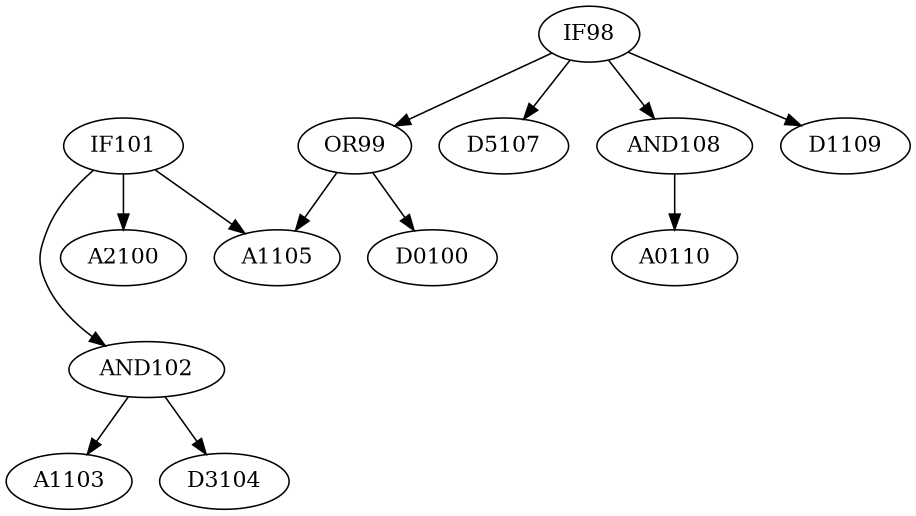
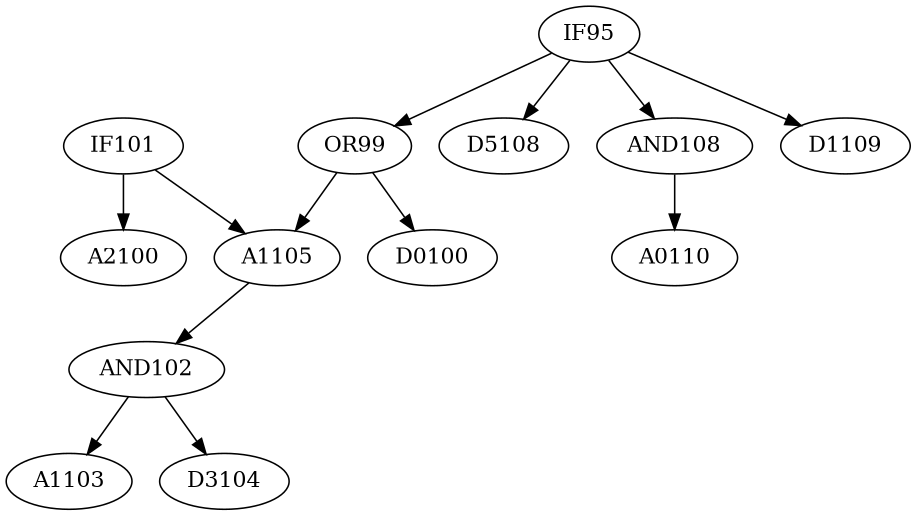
(589, 34) -> (589, 34)
(504, 146) -> (504, 146)
(40, 254) -> (219, 308)
